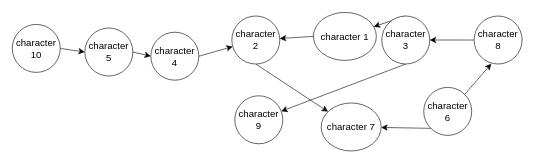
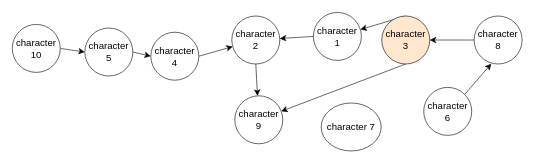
(345, 36) -> (338, 36)
(406, 40) -> (406, 40)
(290, 87) -> (257, 80)
(390, 128) -> none
